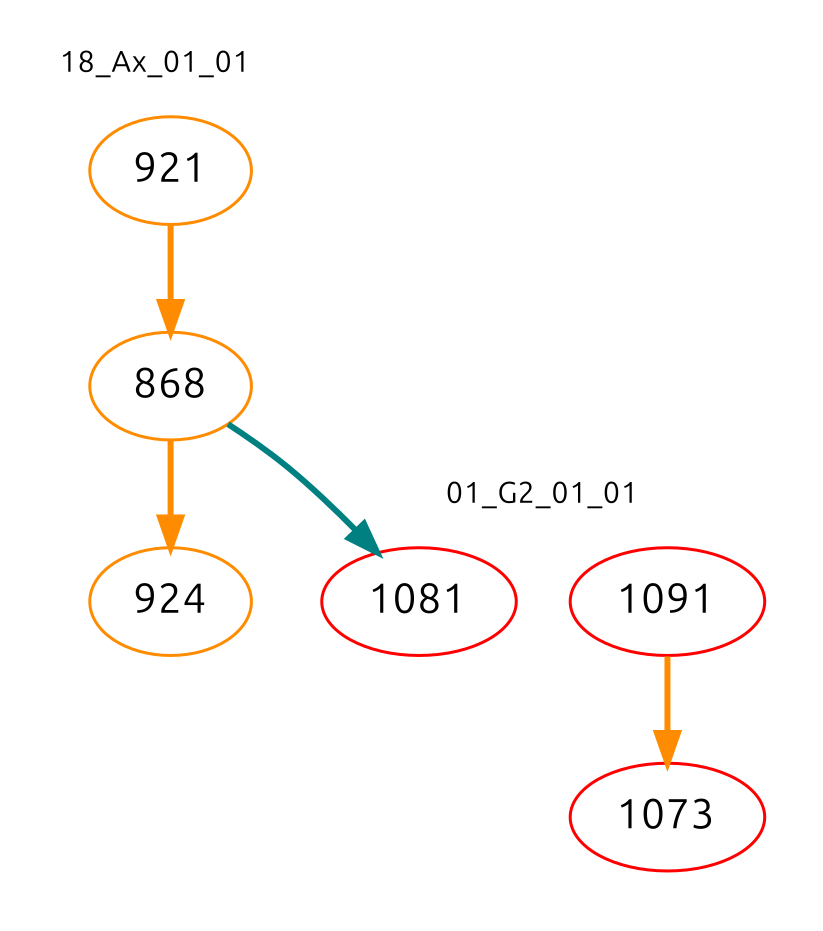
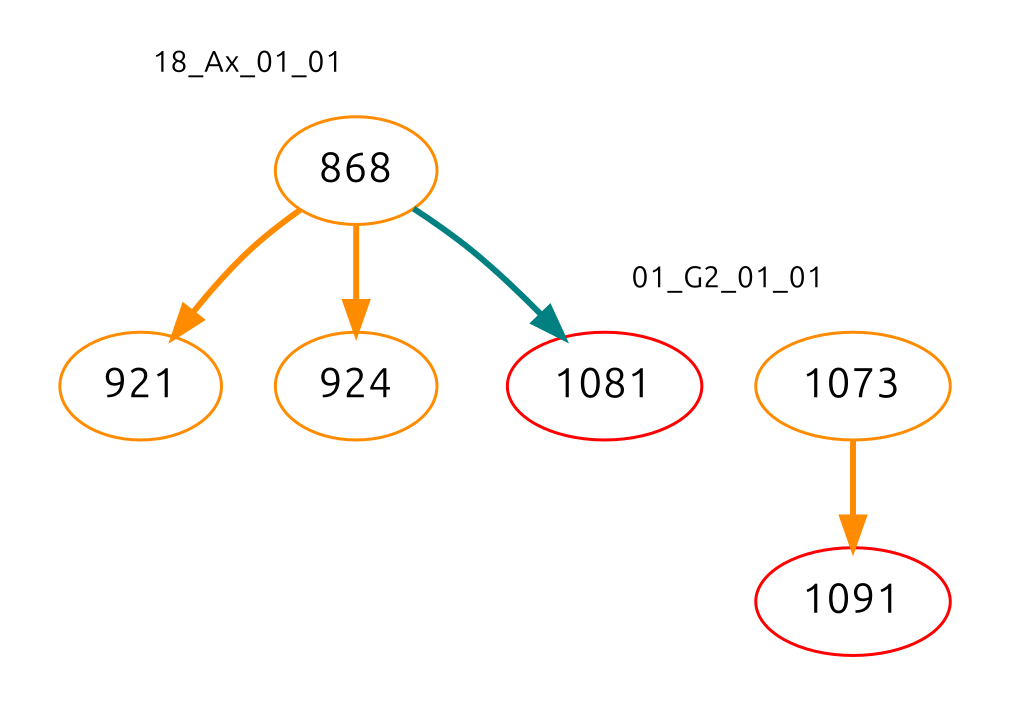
(171, 264) -> (243, 257)
(667, 695) -> (853, 479)
(667, 817) -> (853, 386)
